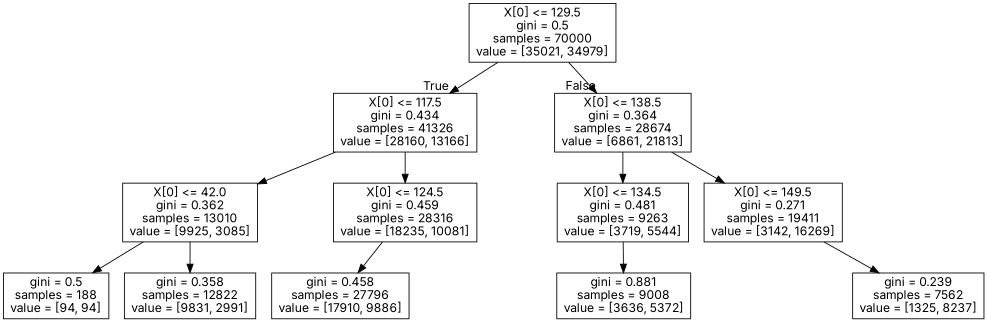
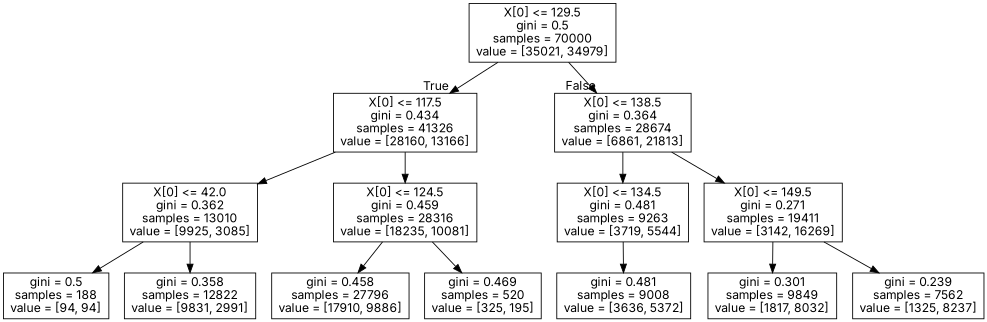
none -> (483, 296)
(624, 296) -> (624, 296)
none -> (772, 296)
